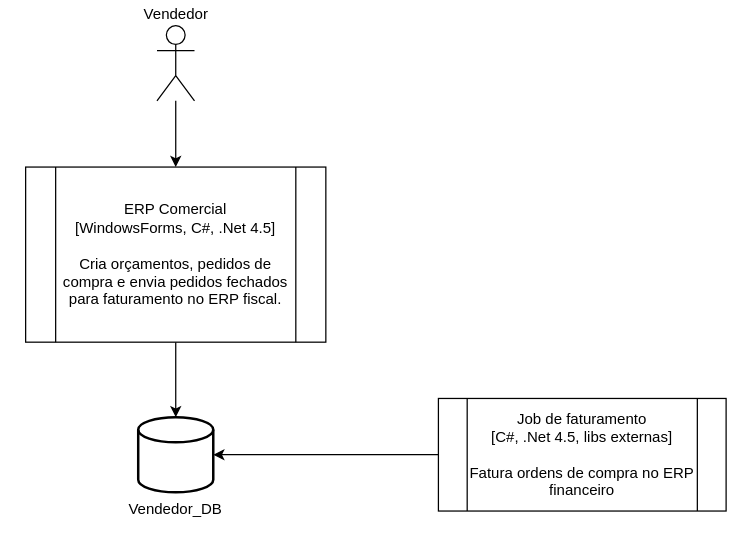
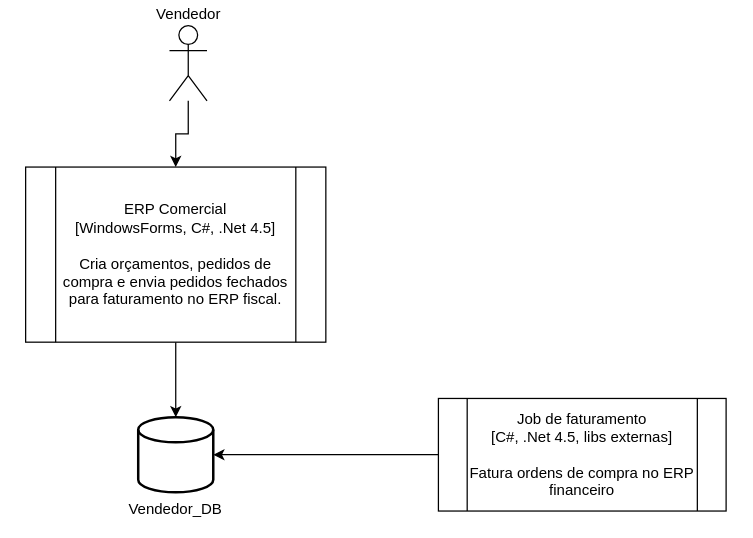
(176, 63) -> (188, 63)
